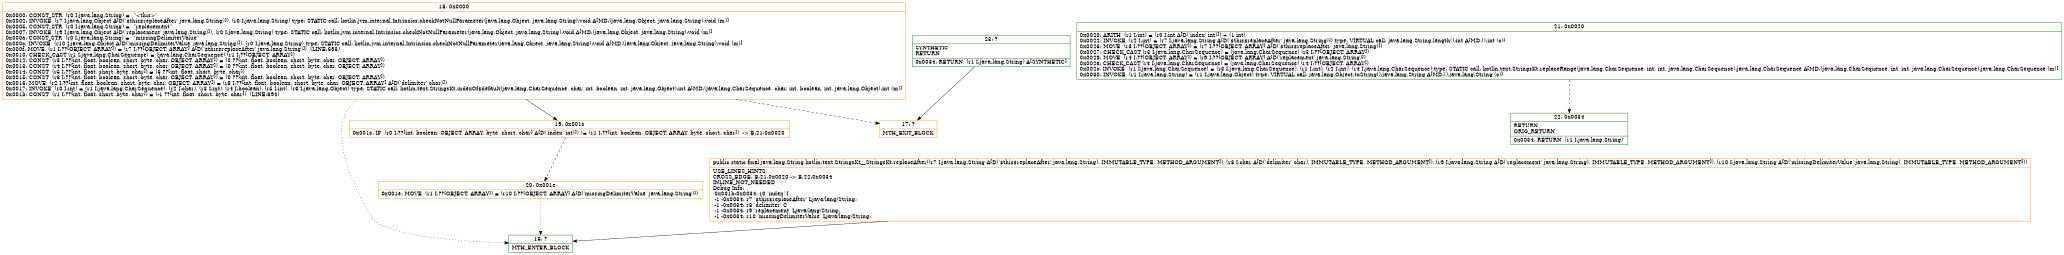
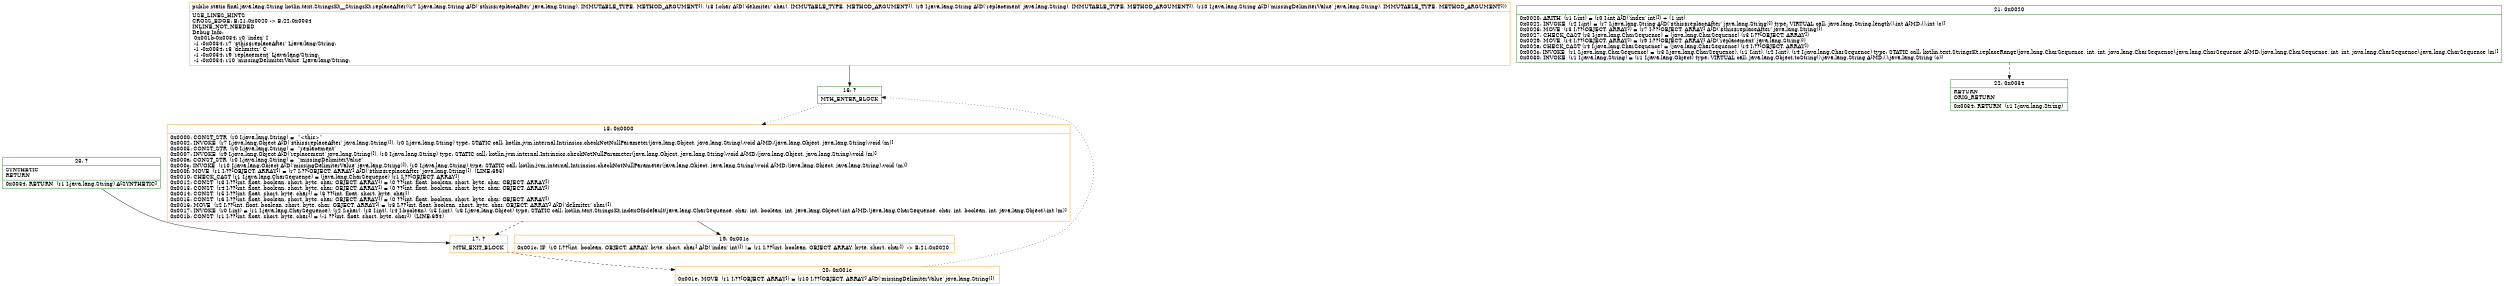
(556, 158) -> (589, 263)
(375, 221) -> (795, 114)
